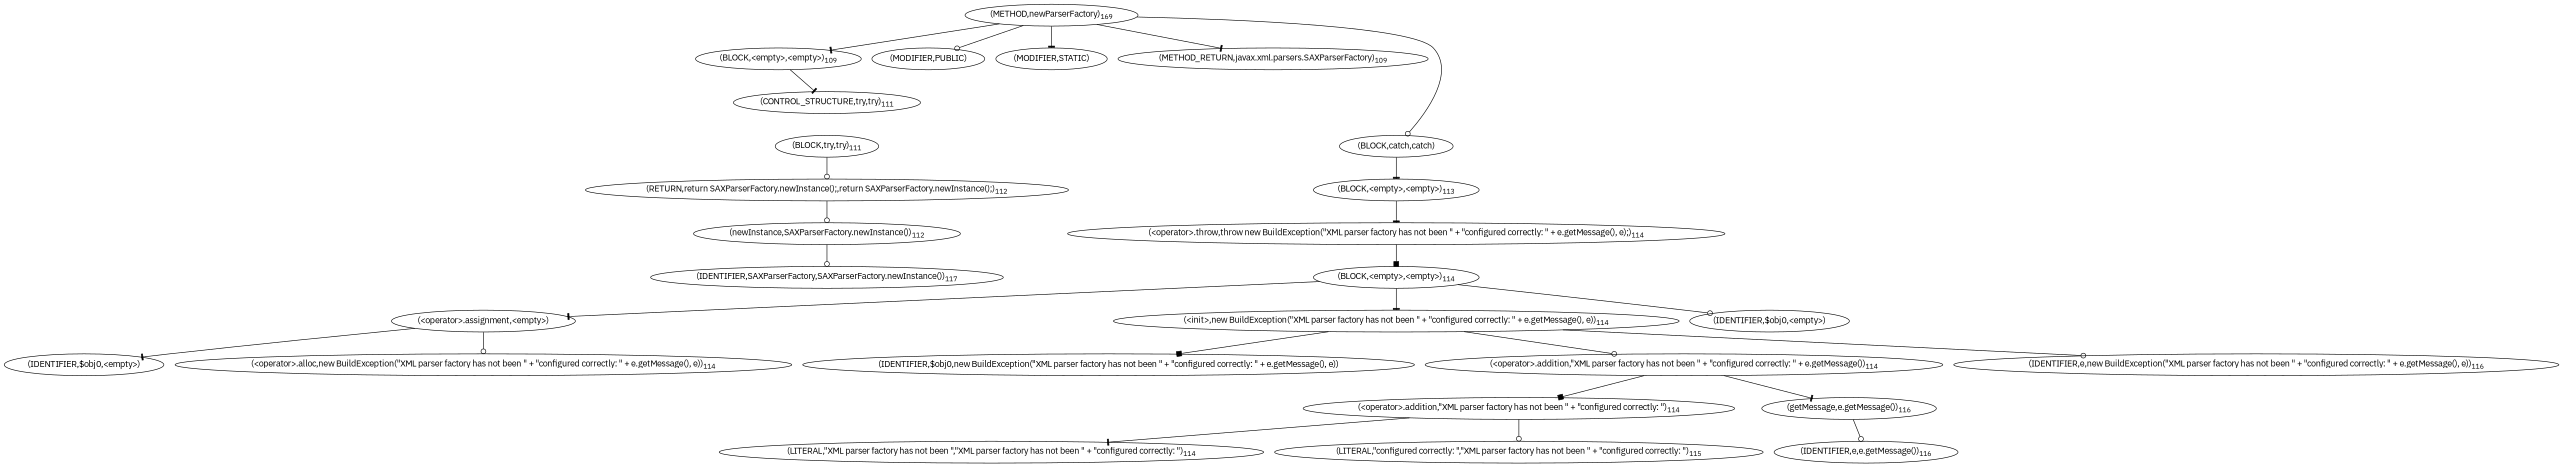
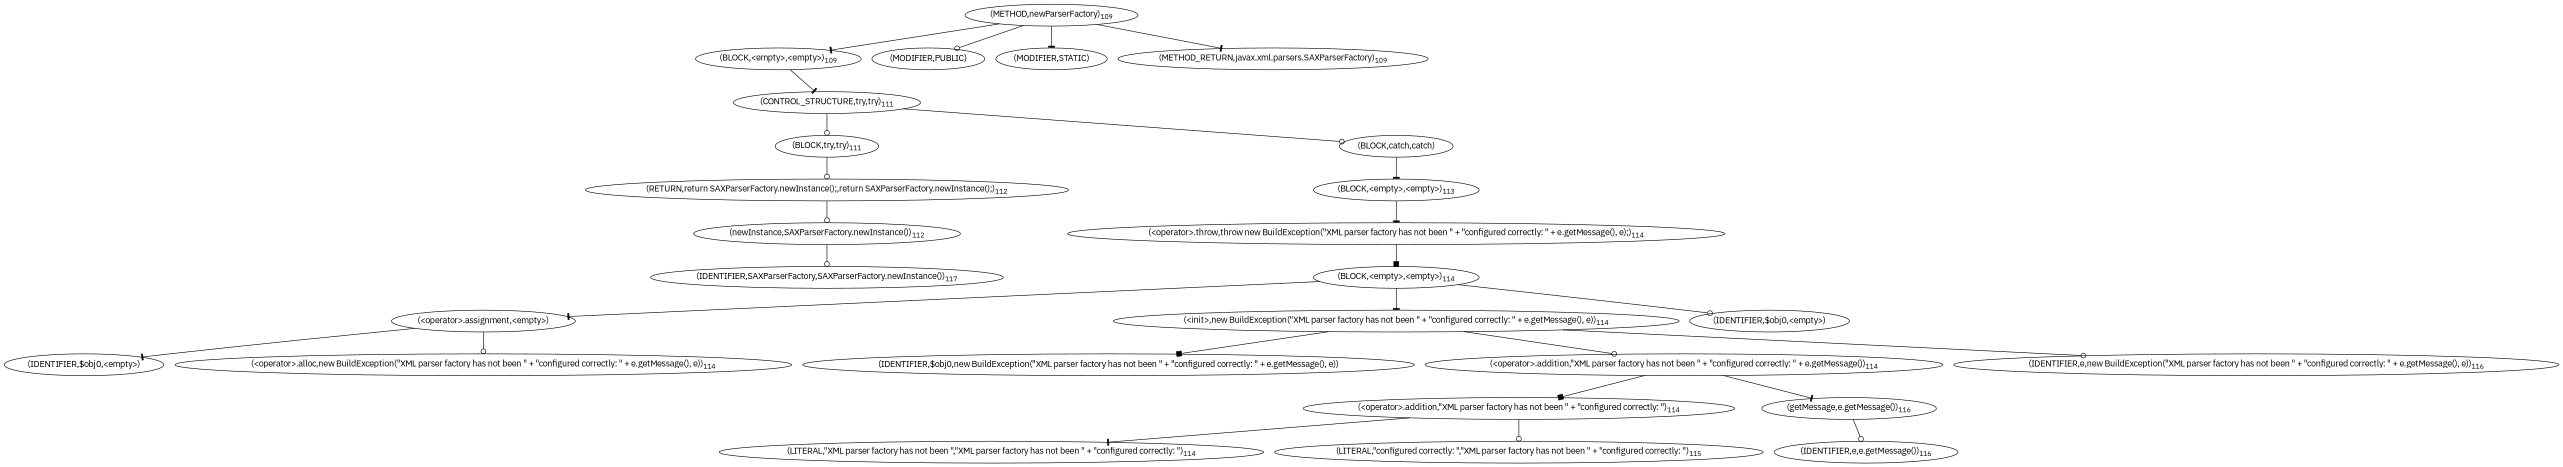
(1107, 14) -> (1107, 14)
(1334, 27) -> (1121, 125)
none -> (827, 122)
